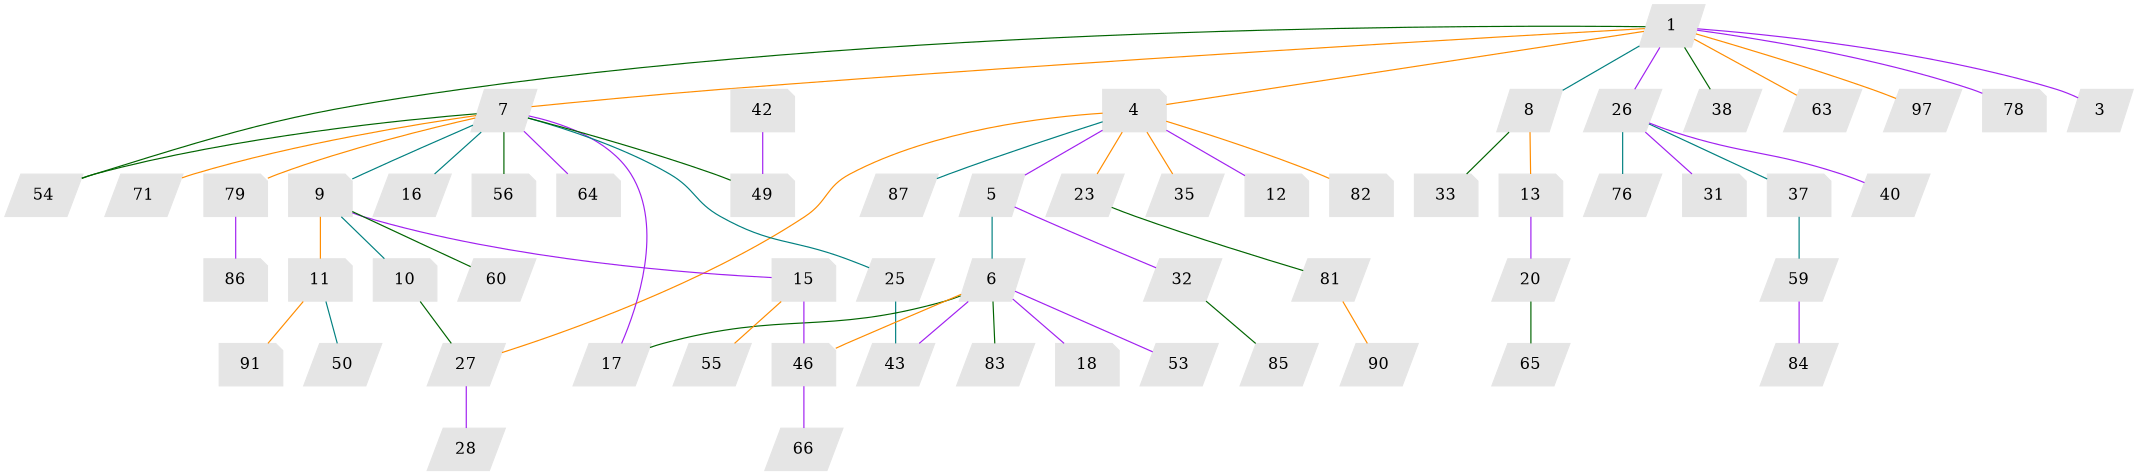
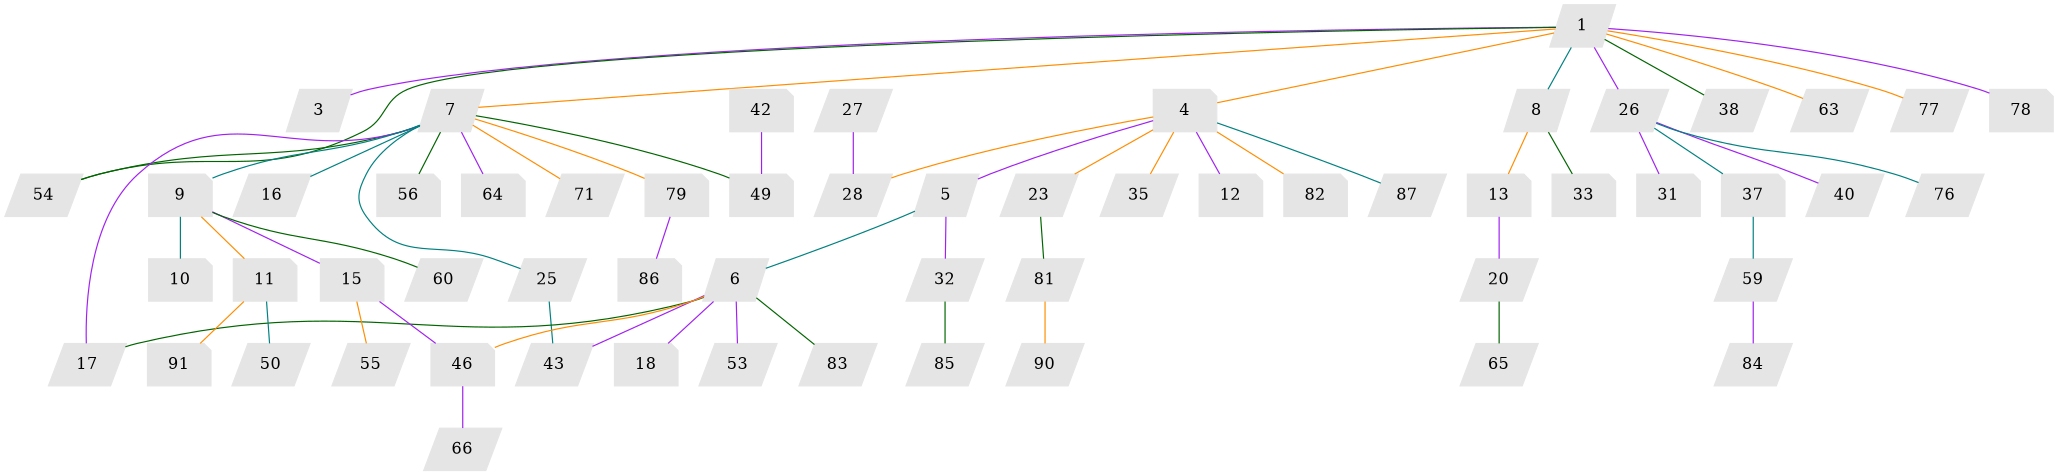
(1923, 111) -> (1930, 111)
(801, 219) -> (1021, 143)
(436, 322) -> none
